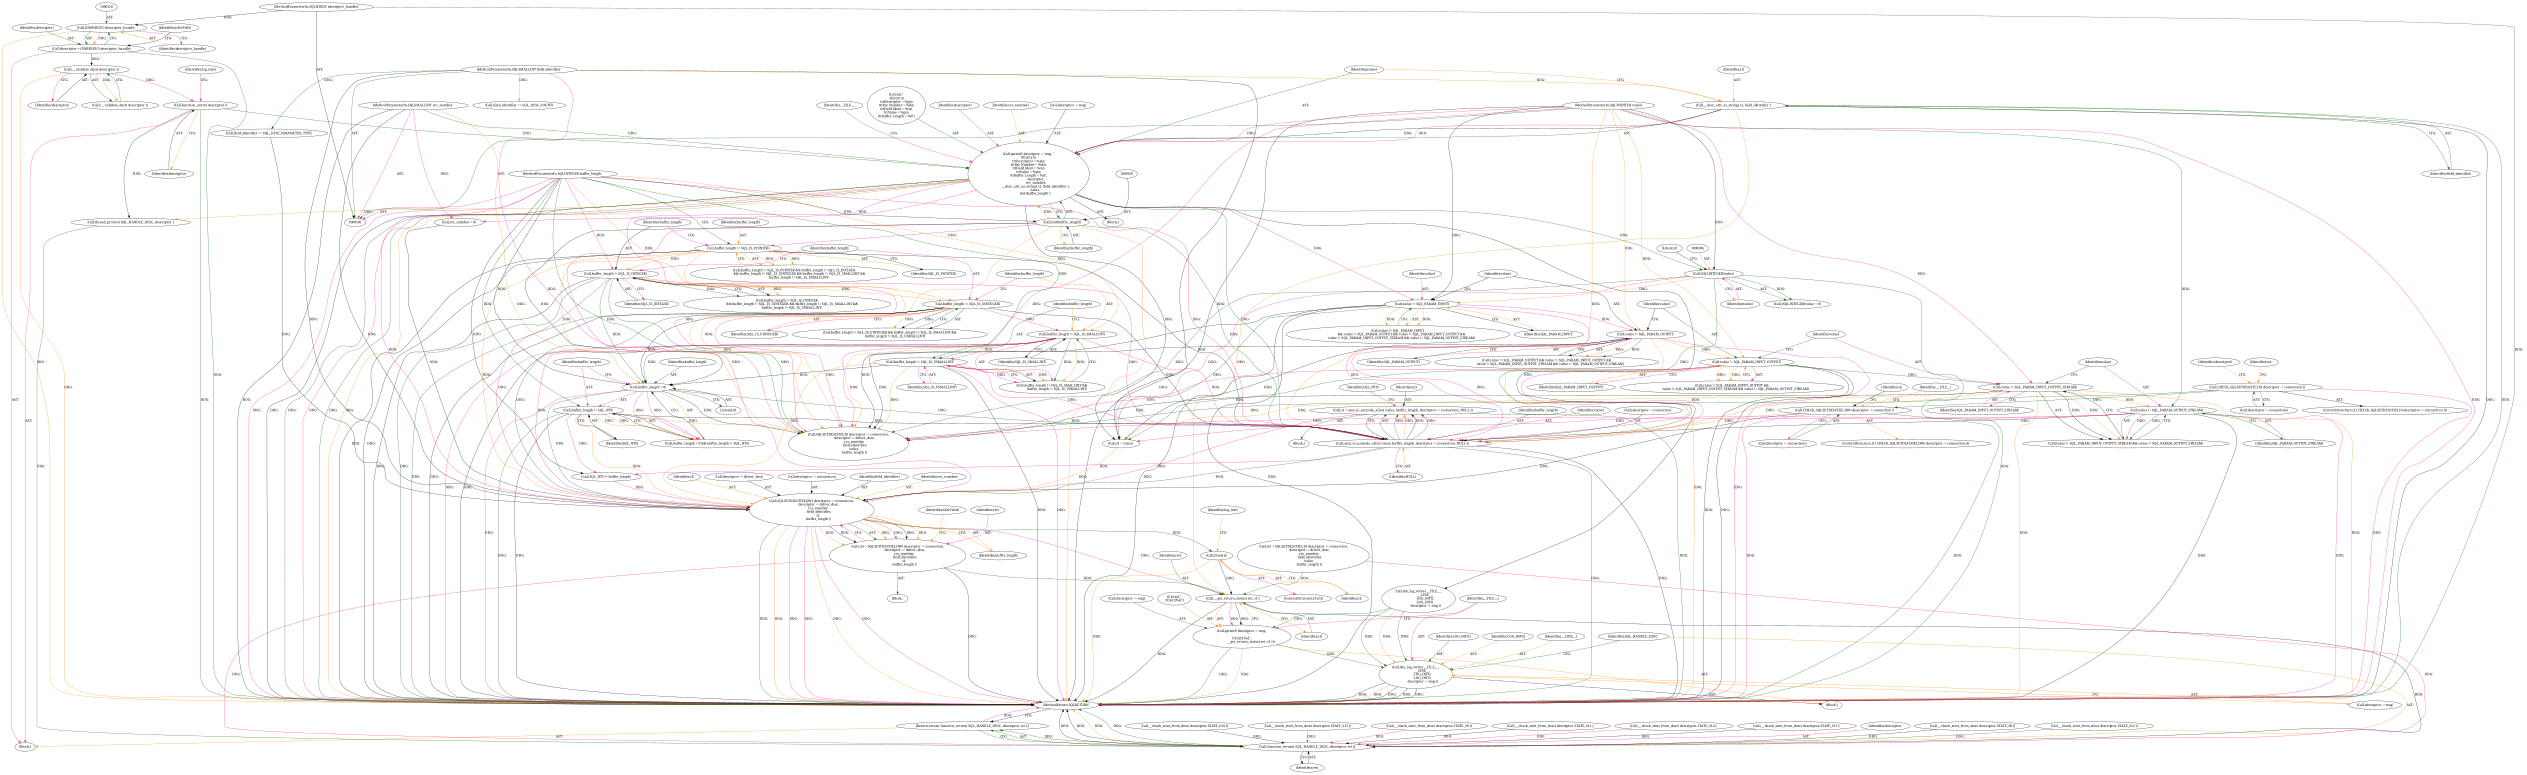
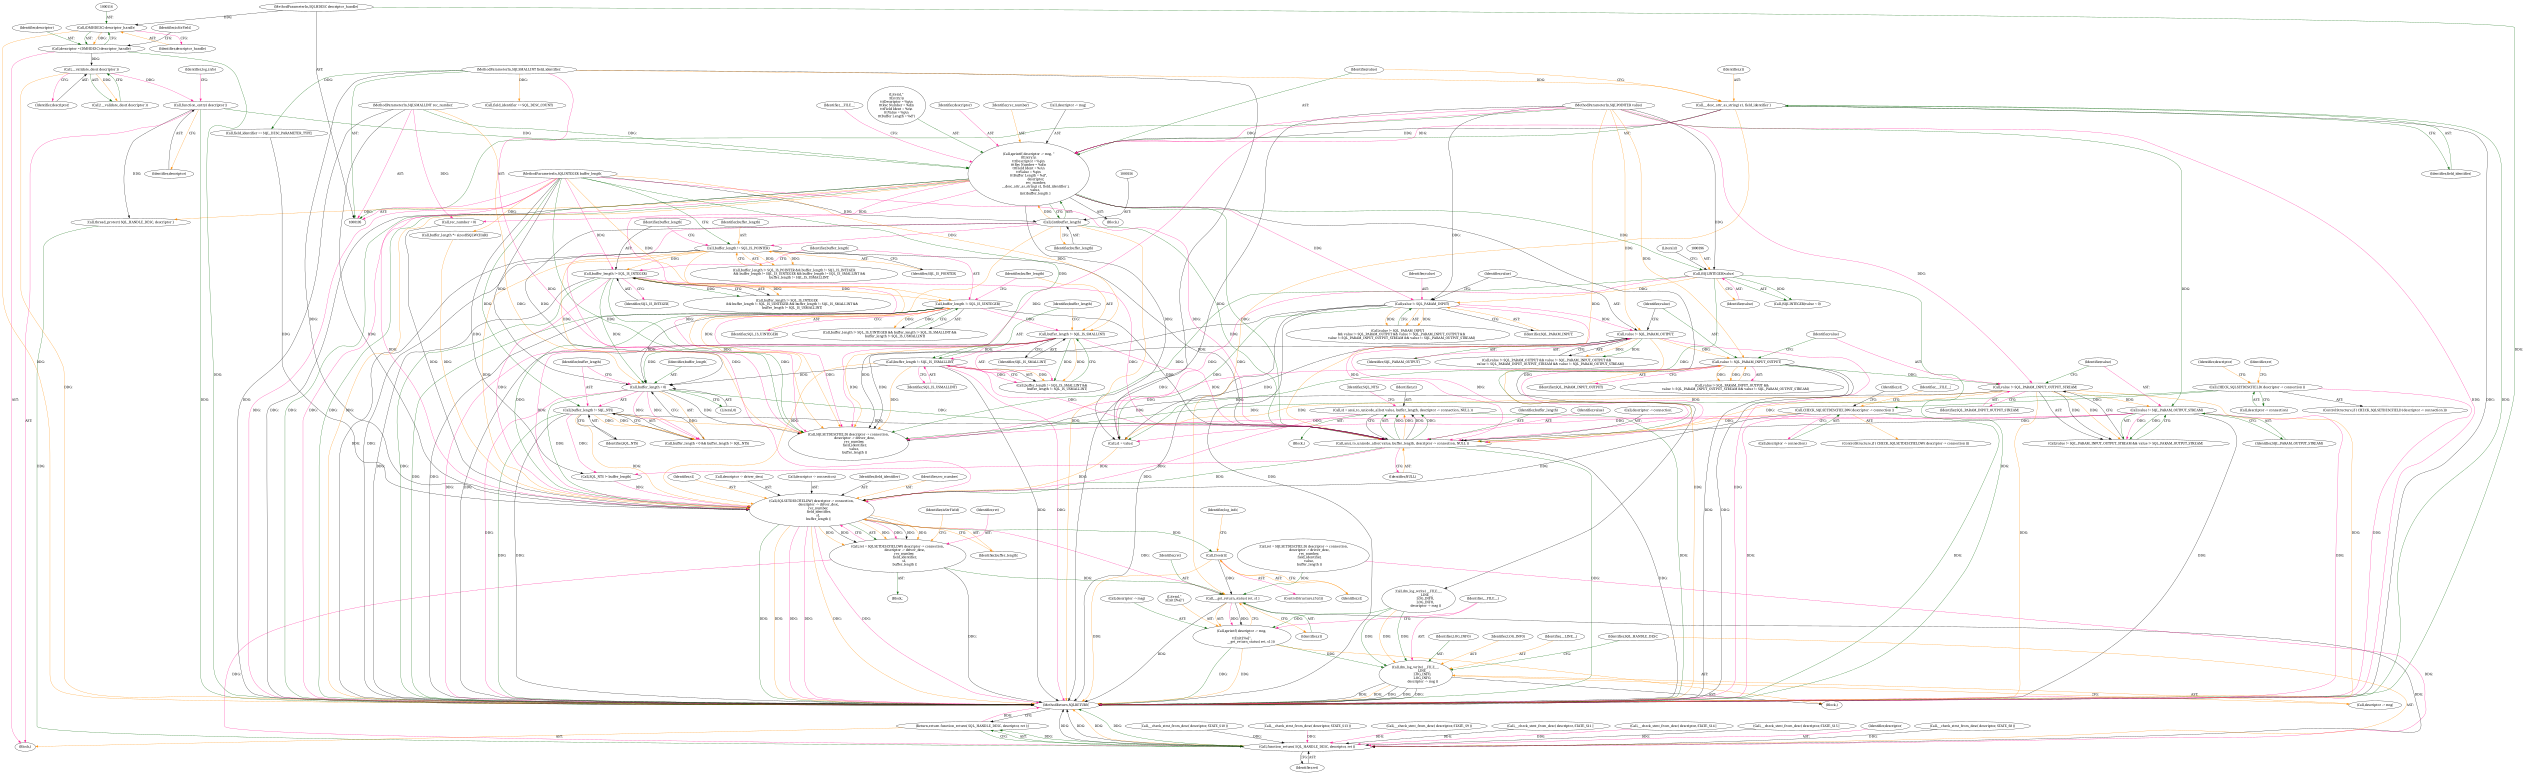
none -> (455, 235)
(1494, 350) -> (1494, 350)
(2094, 726) -> none
